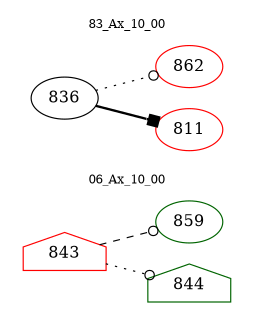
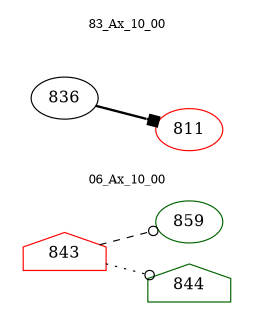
(189, 67) -> none
